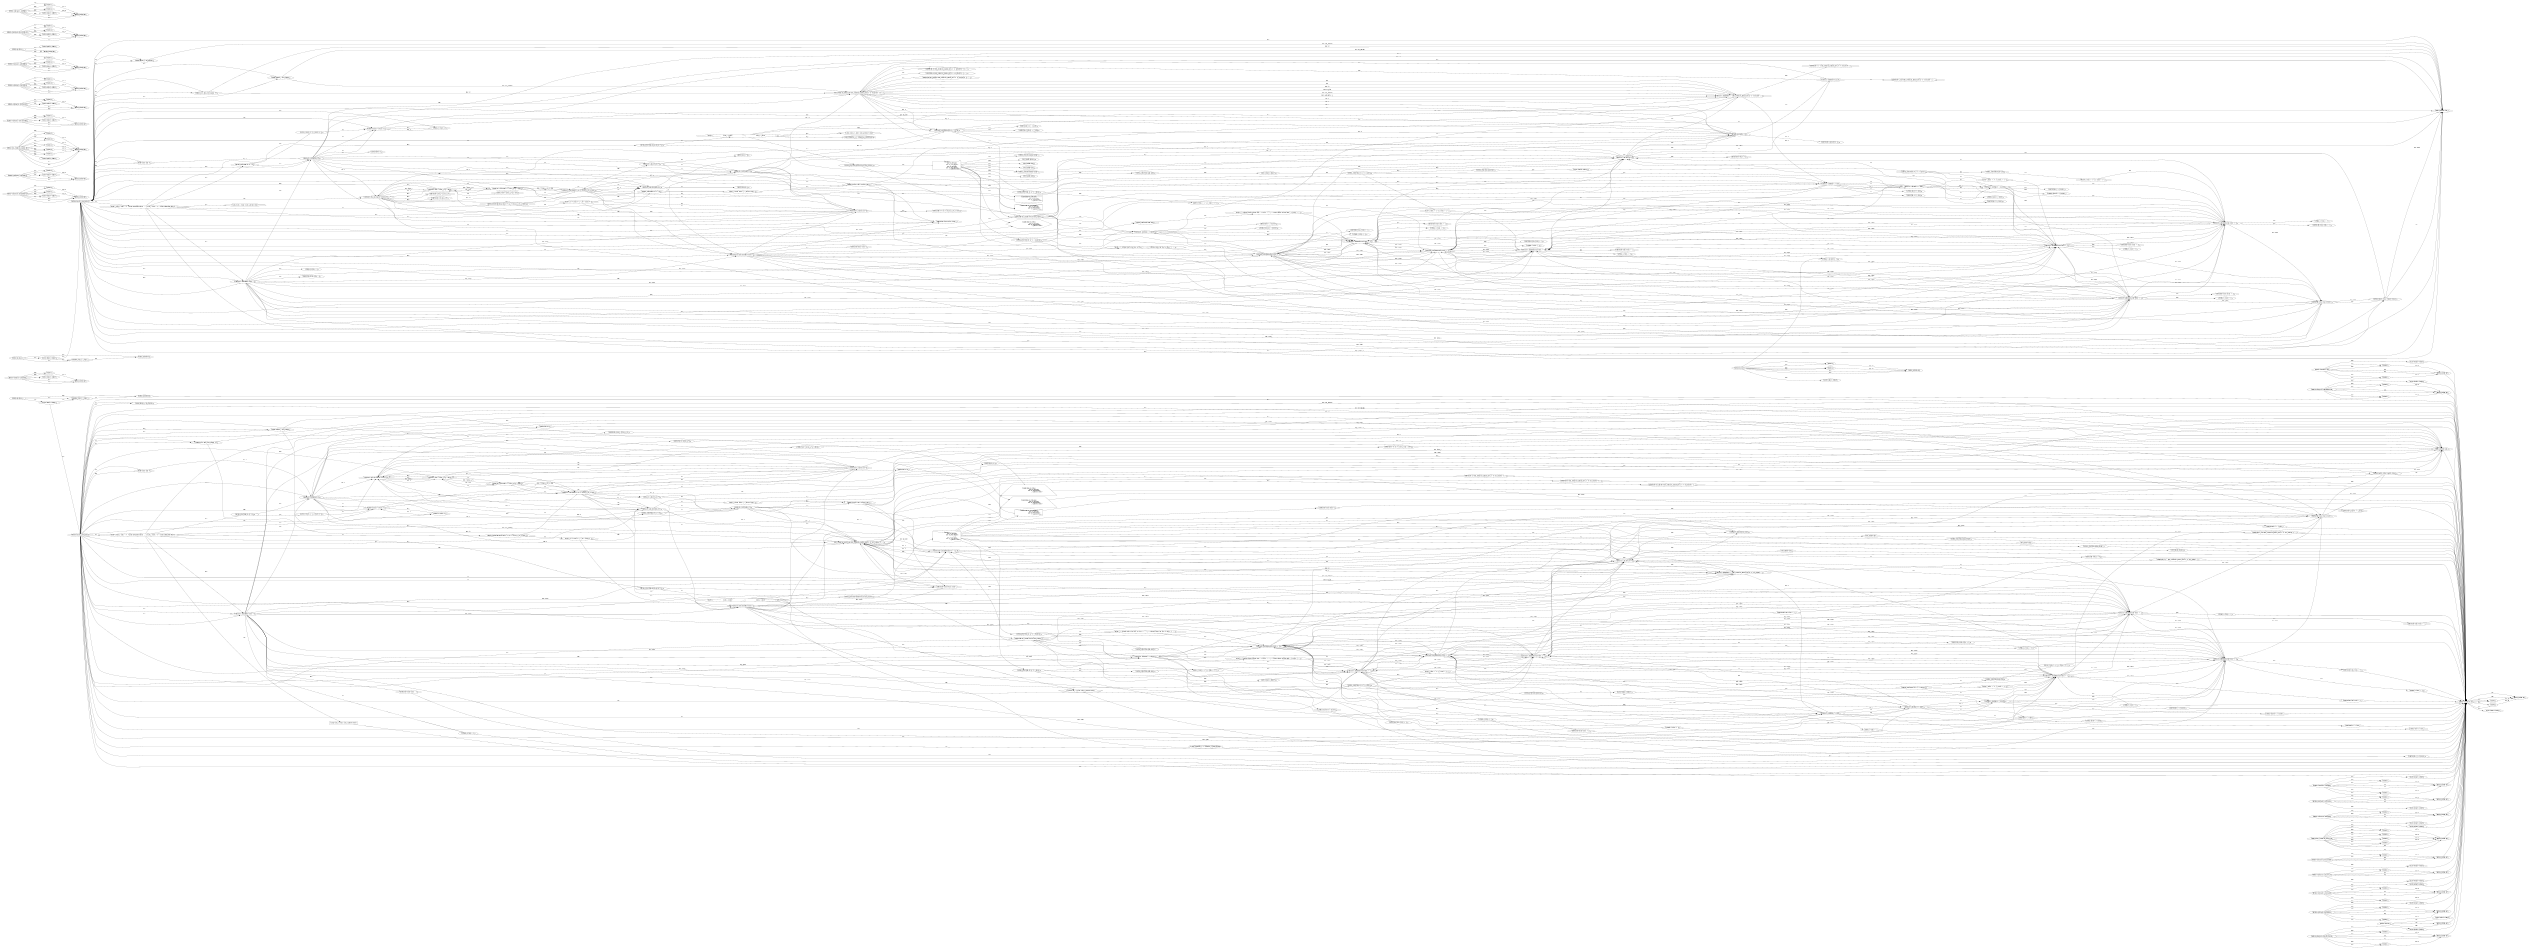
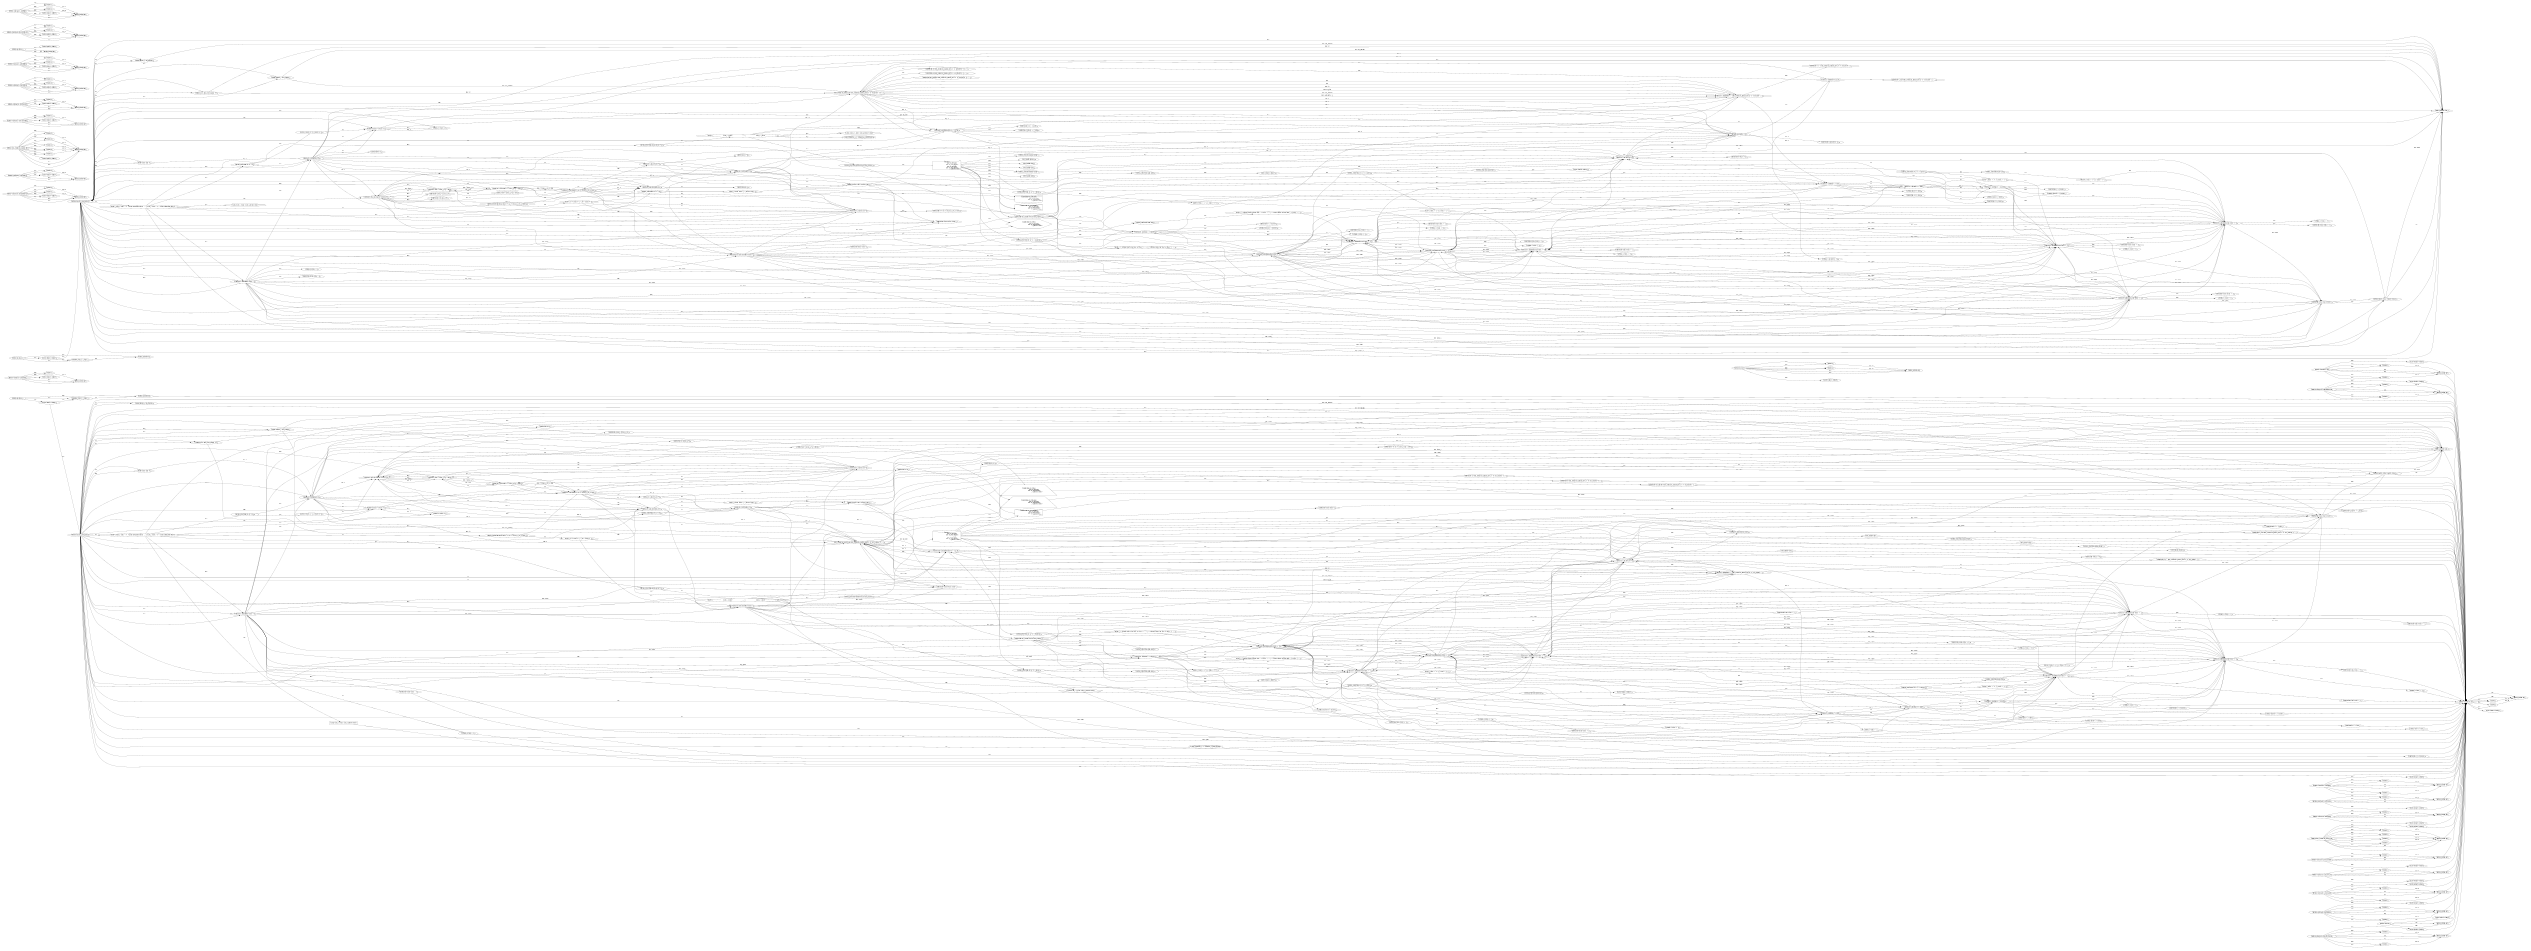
(1795, 321) -> (1793, 192)
